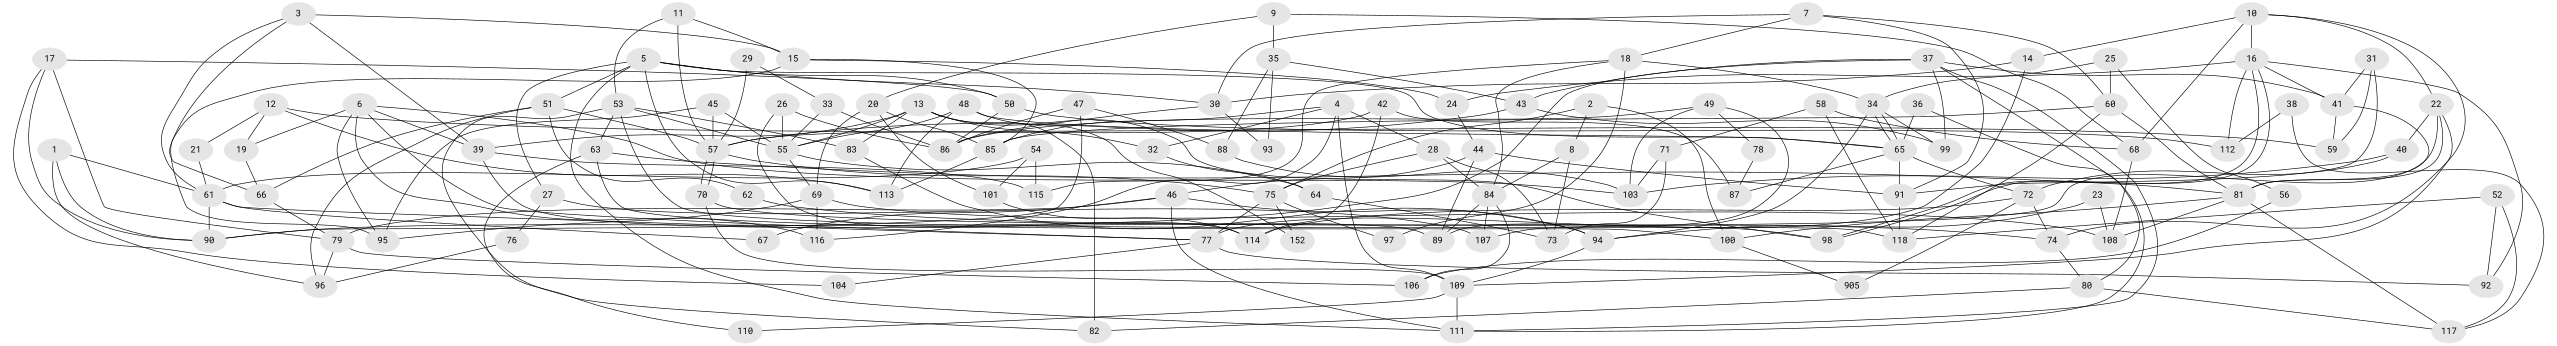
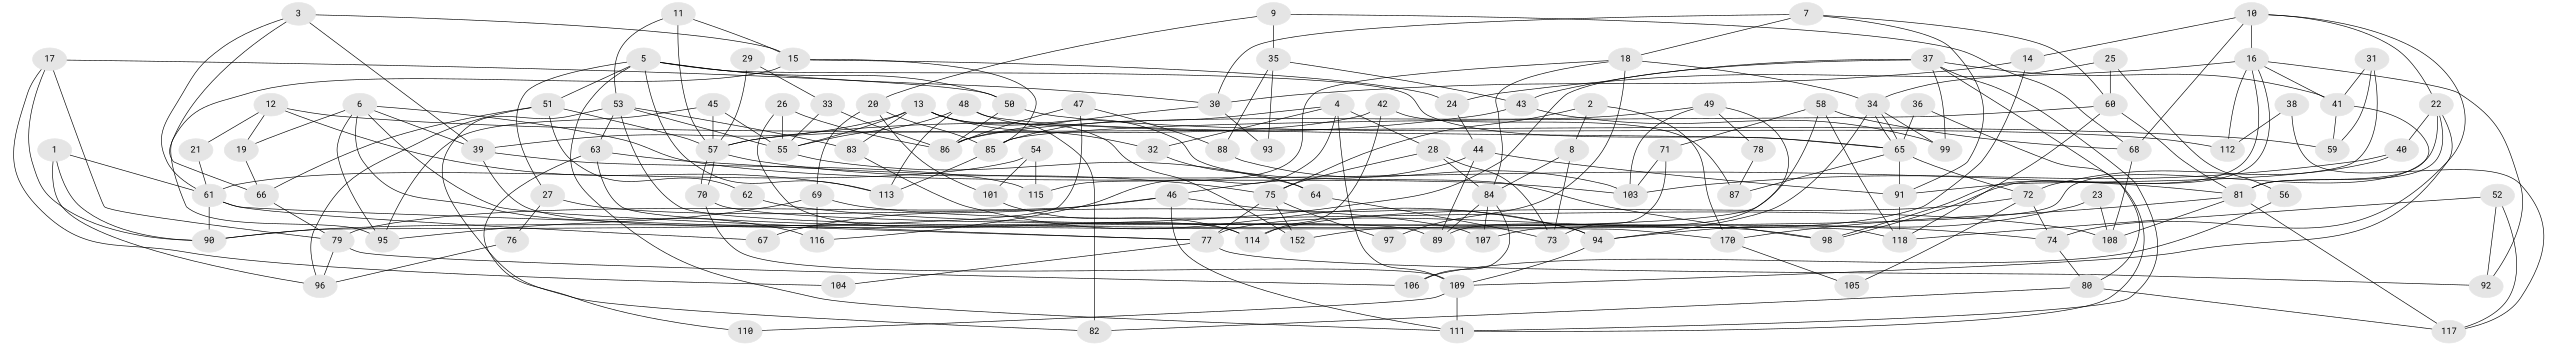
(800, 173) -> none
none -> (1661, 221)
(1728, 241) -> (1728, 241)
(1852, 286) -> (1852, 286)
